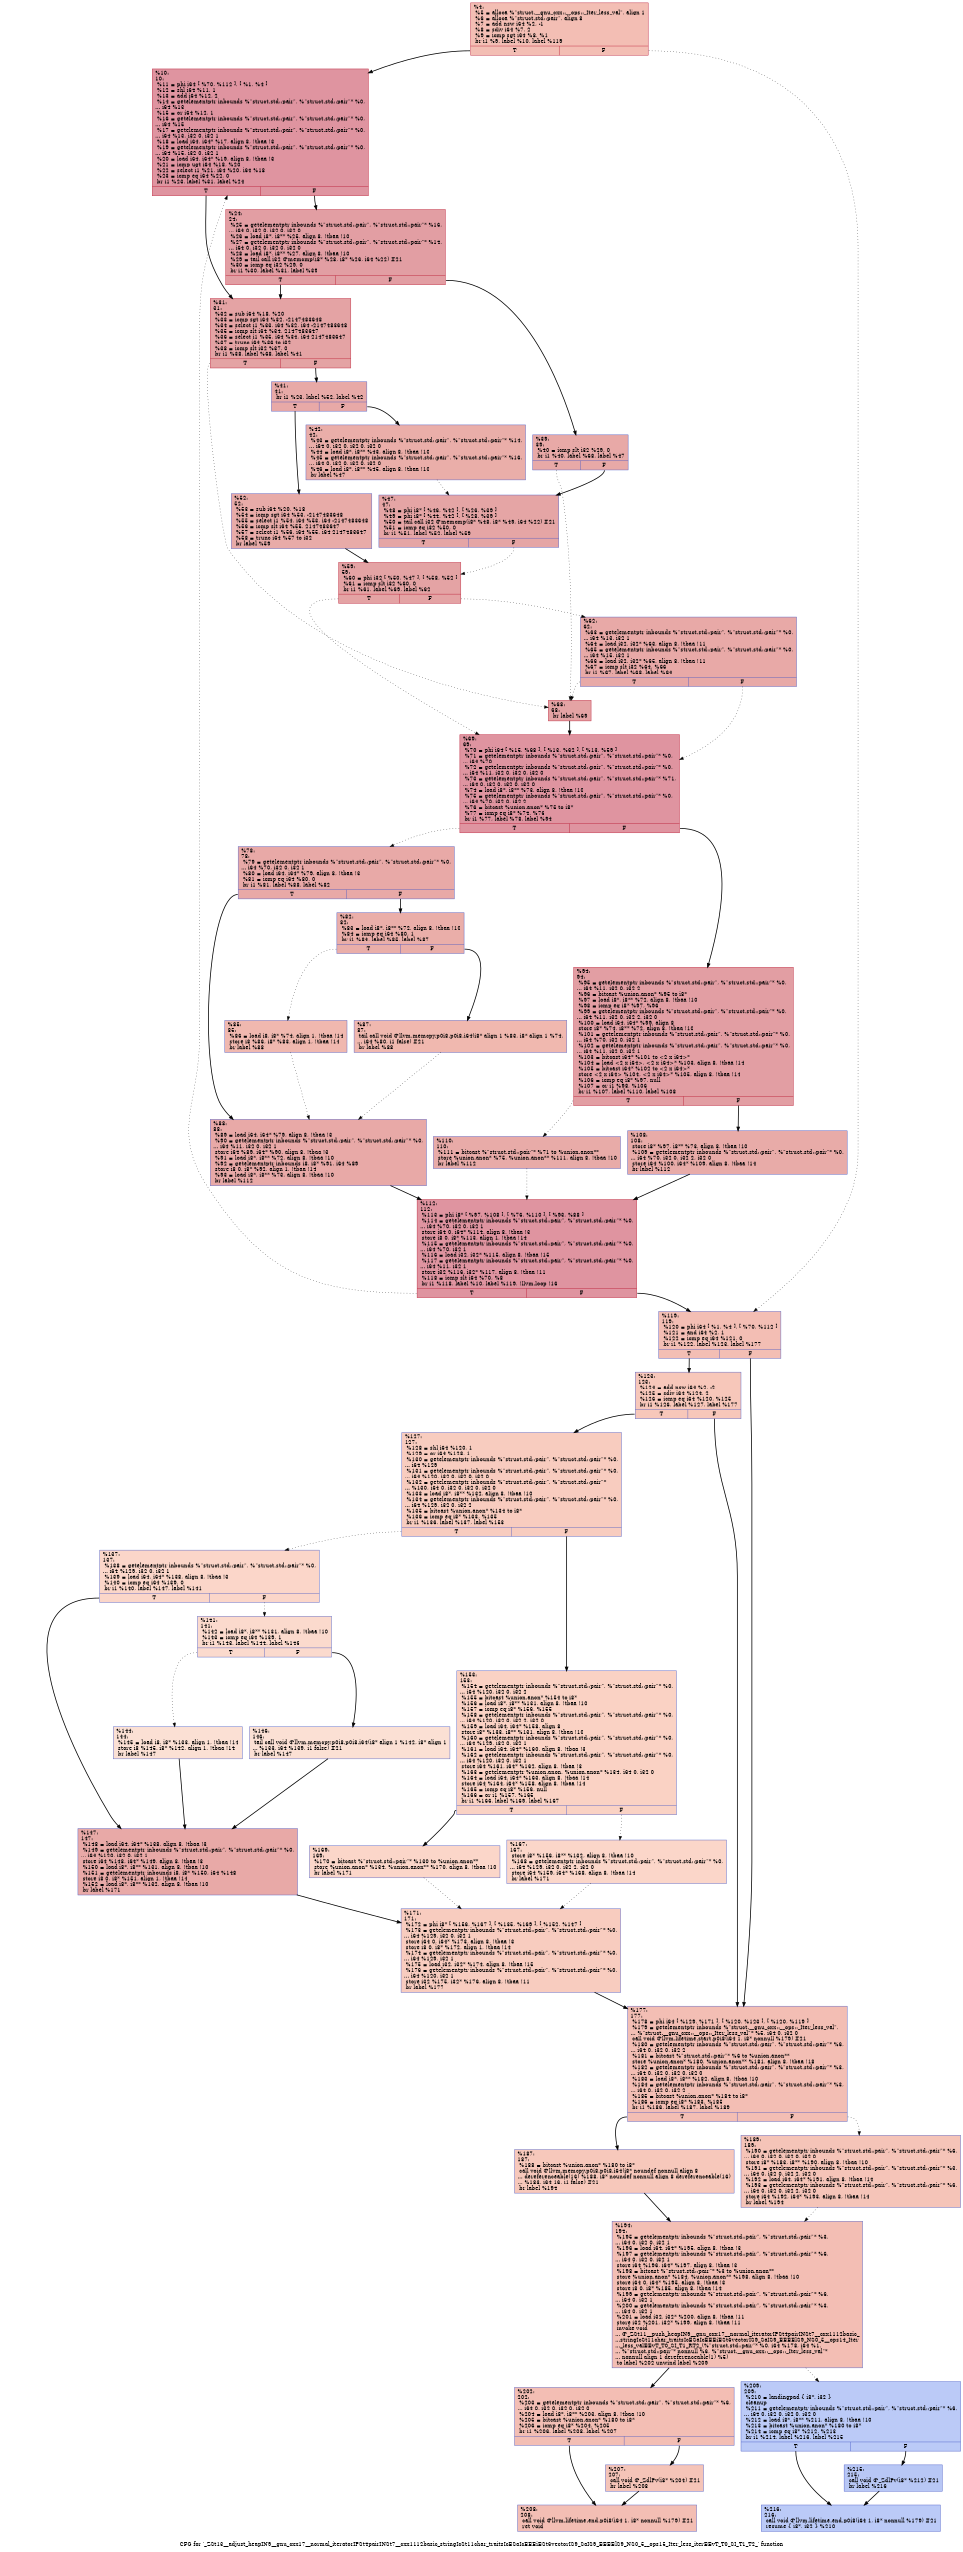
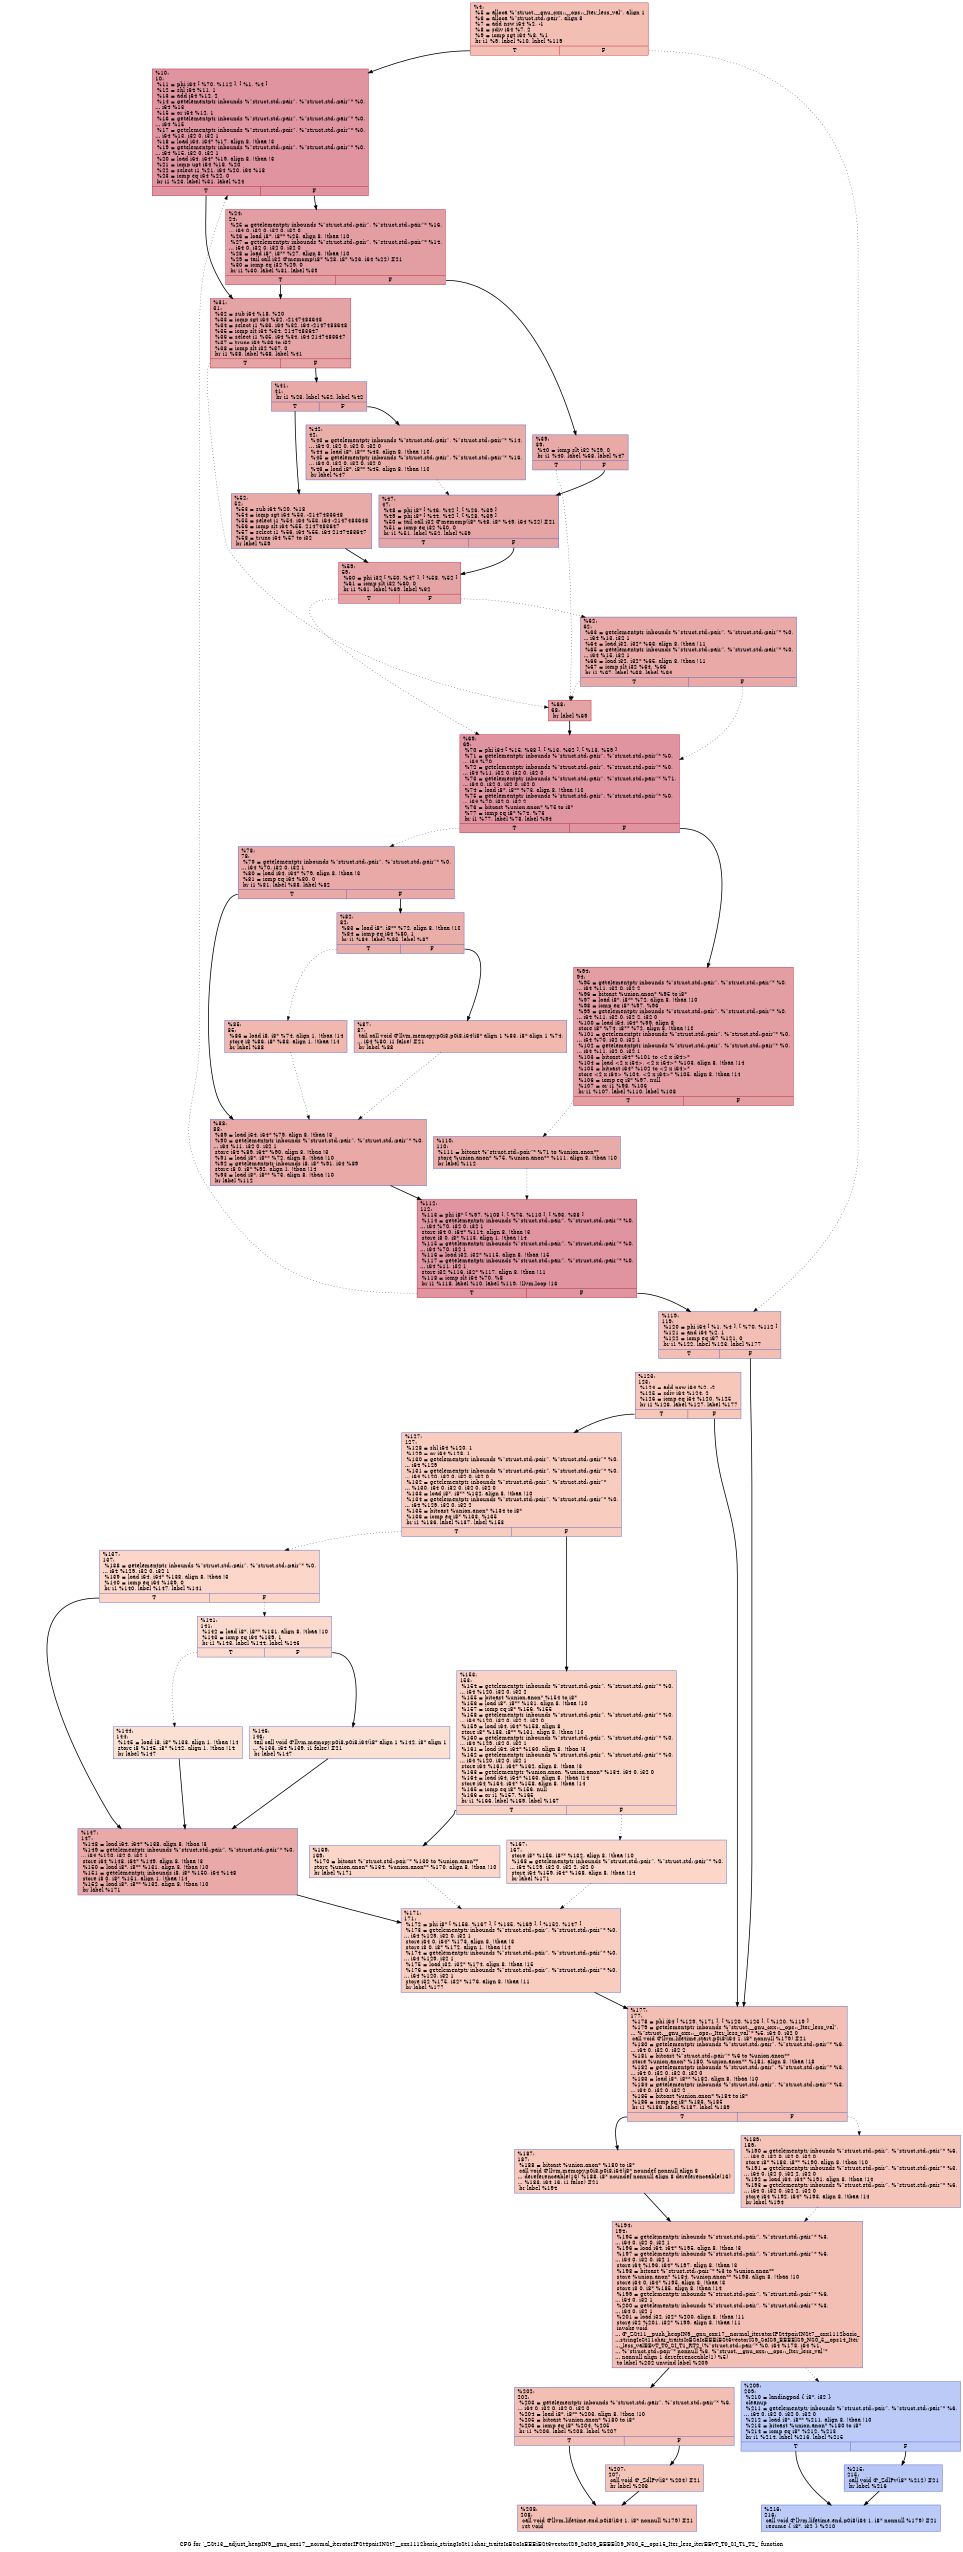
(493, 565) -> (493, 565)
(737, 1153) -> none
(702, 1339) -> (702, 1339)
(689, 1363) -> none
